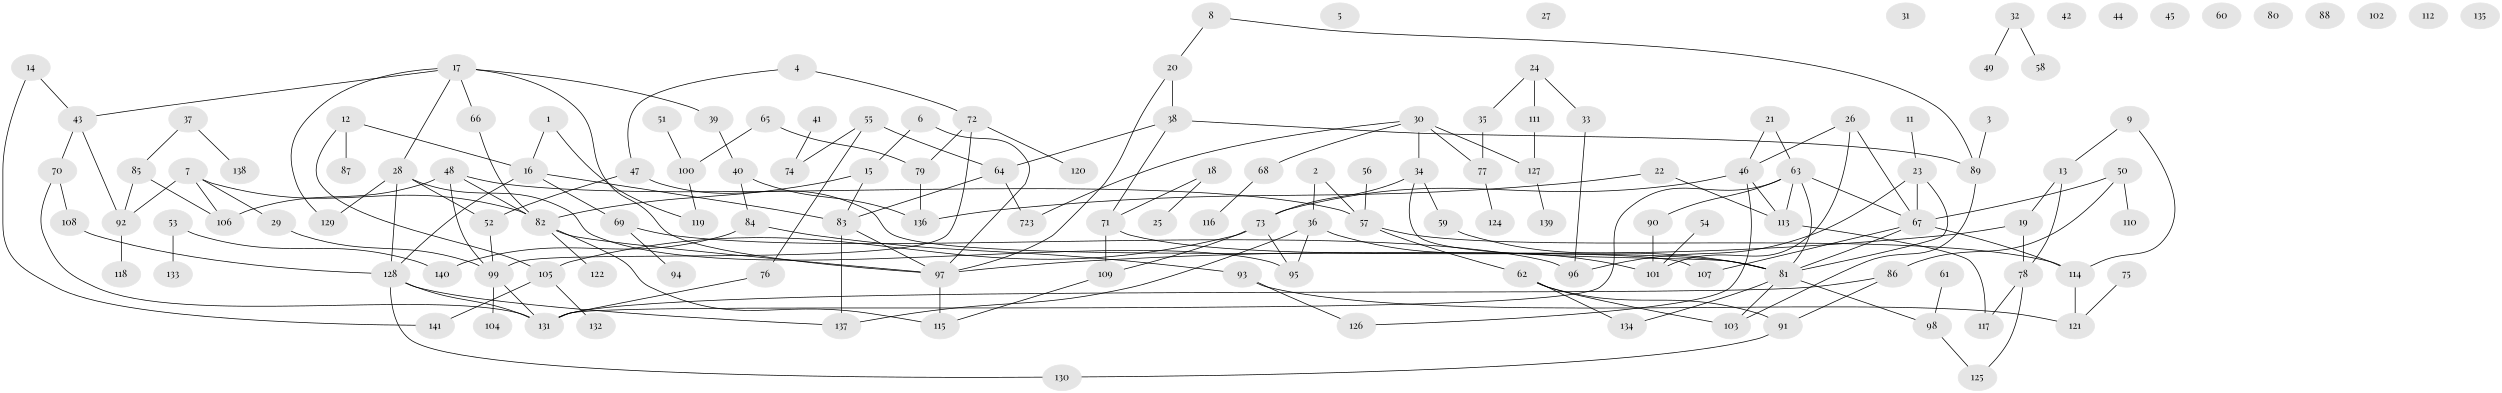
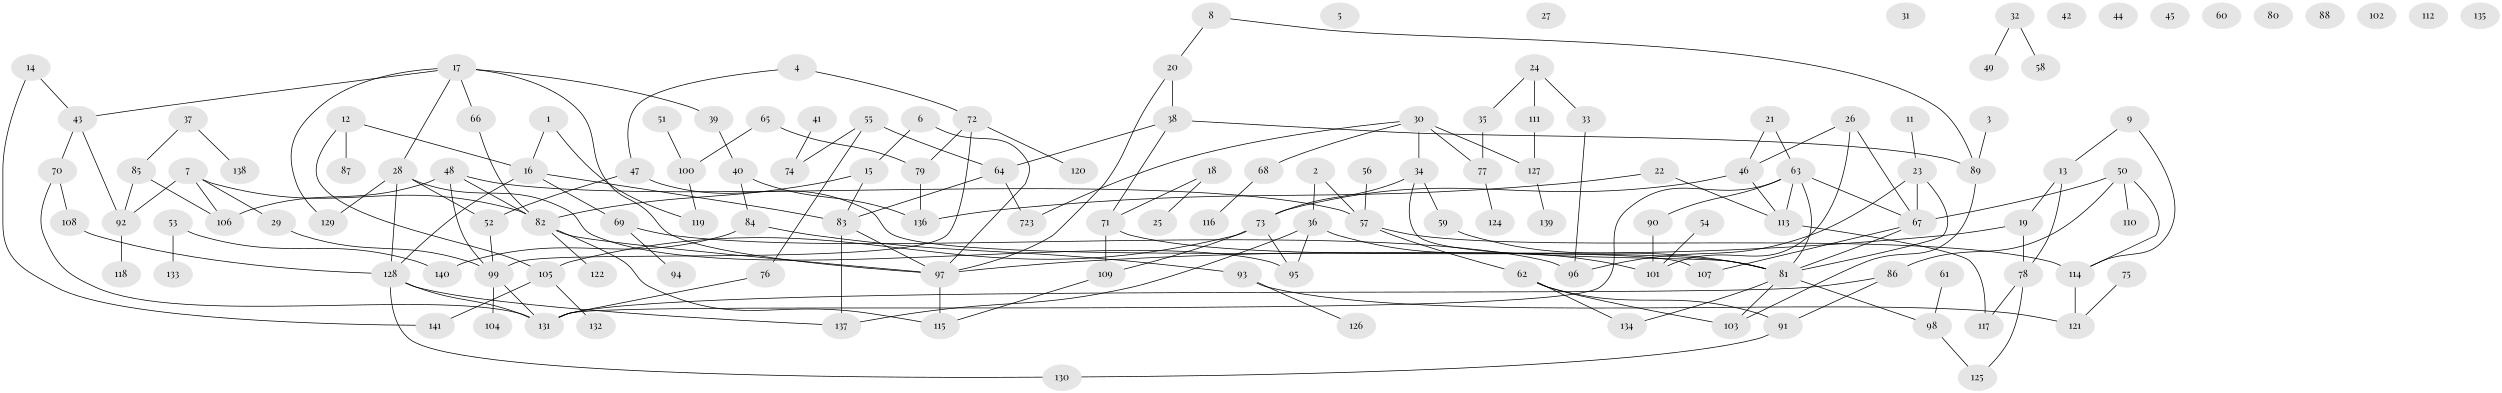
(1998, 244) -> (2151, 238)
(1586, 313) -> none
